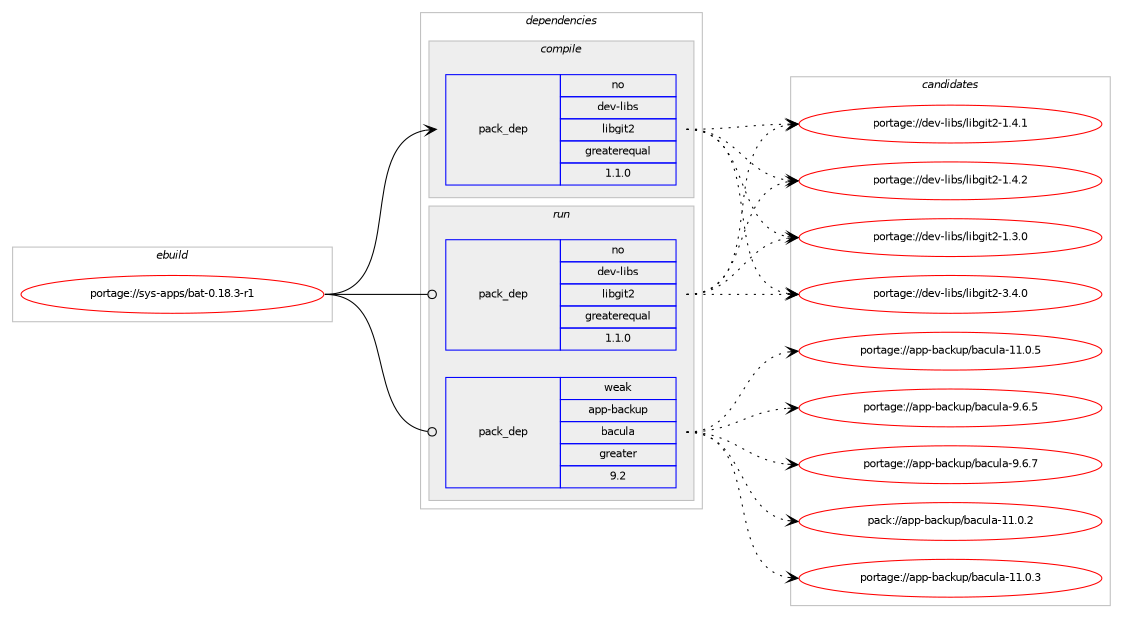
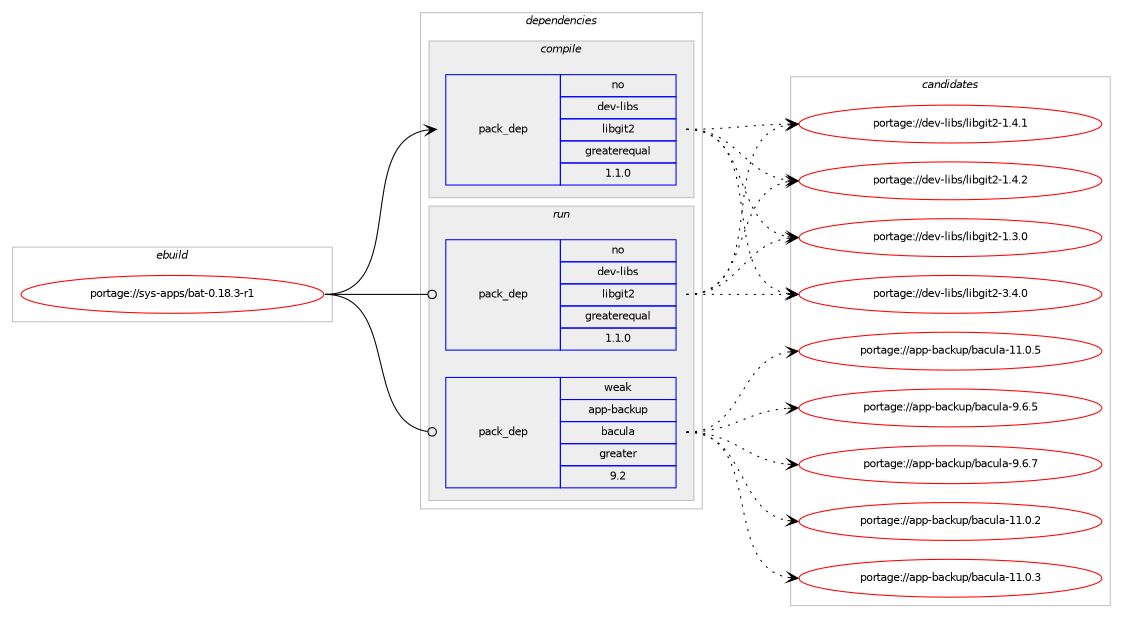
(950, 521) -> (950, 521)
